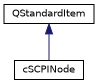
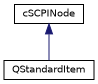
(49, 47) -> (49, 47)
